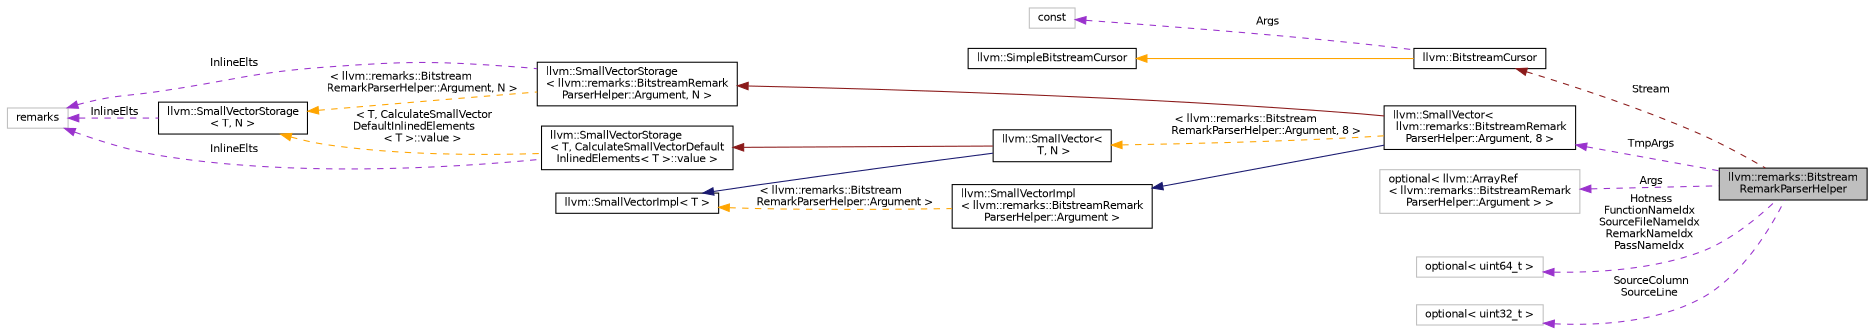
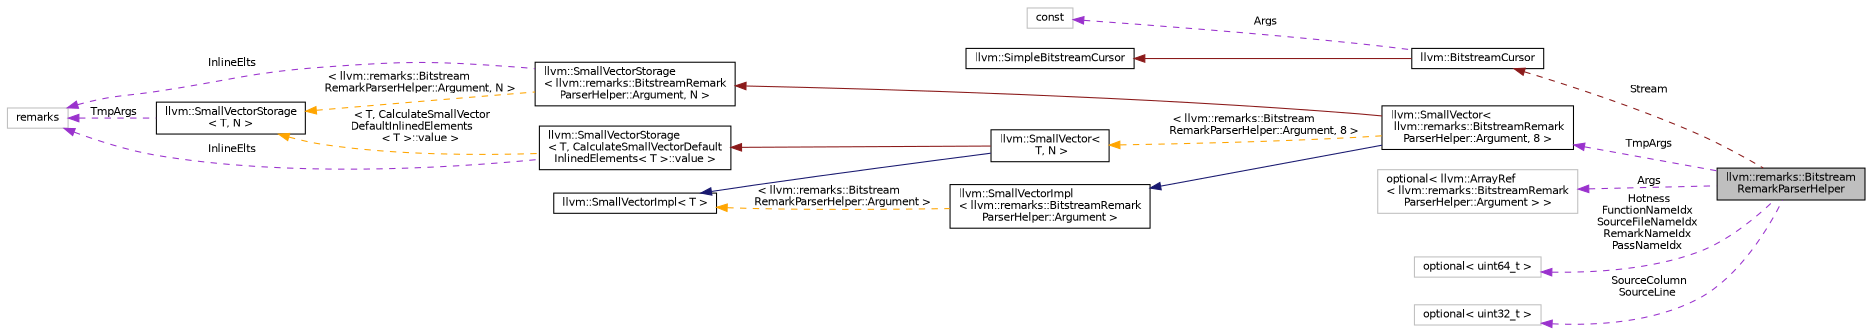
(1280, 59) -> (1278, 59)
(113, 112) -> (112, 112)
